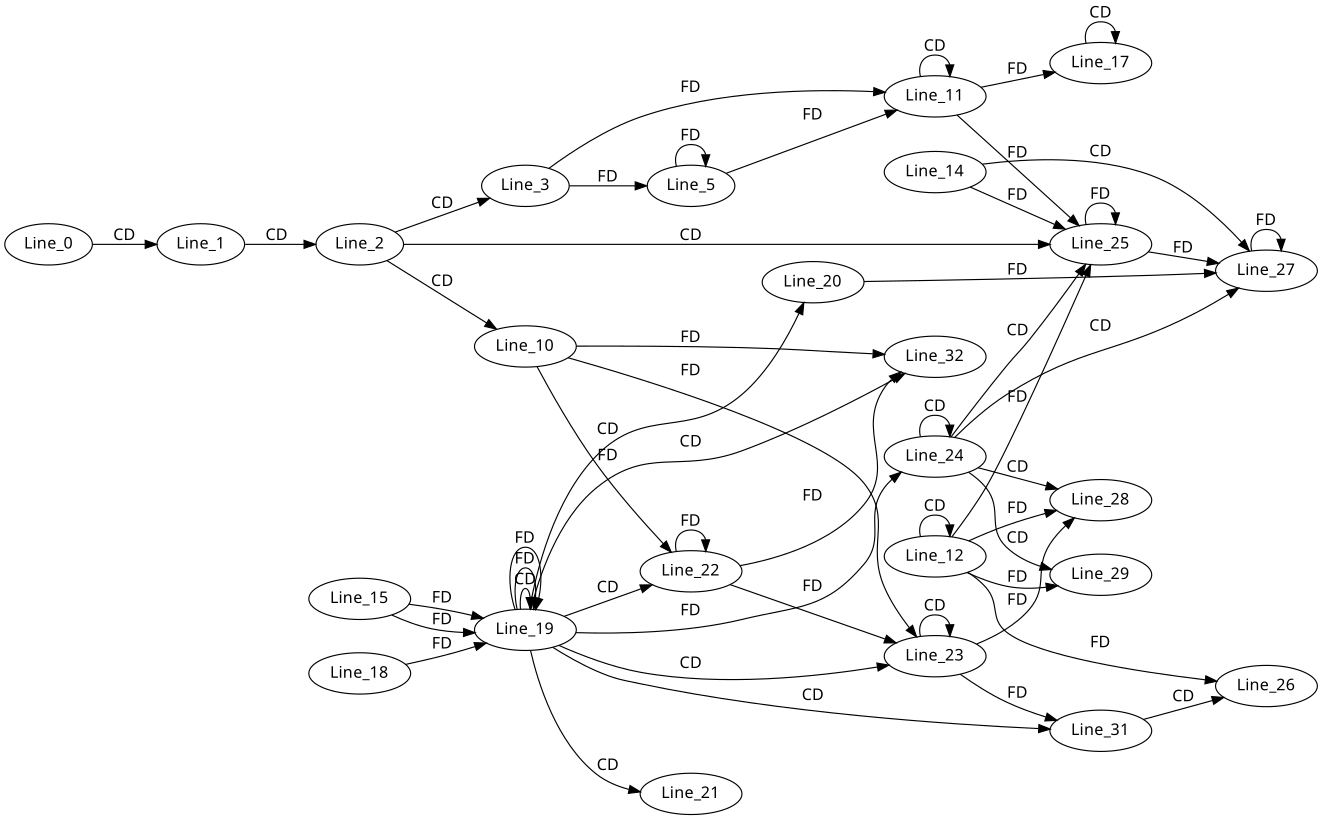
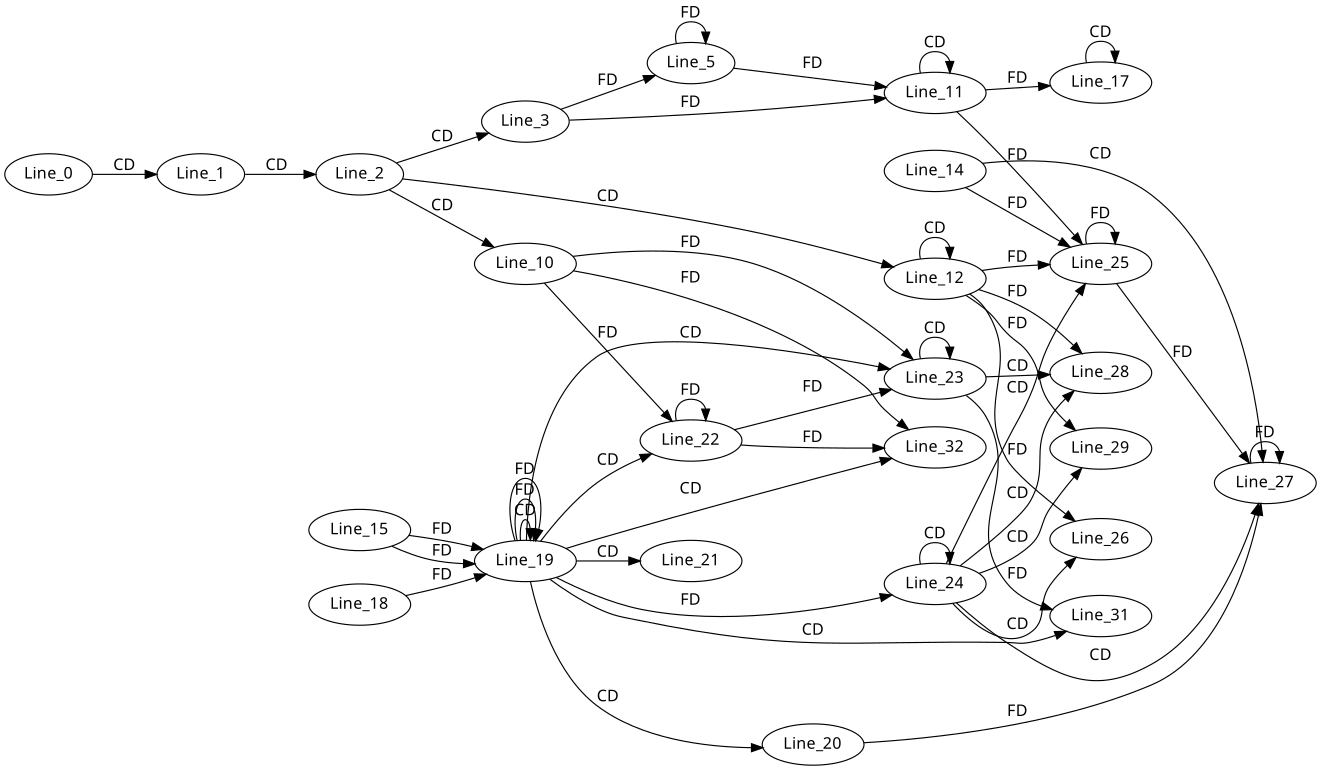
(721, 244) -> (644, 212)
(1018, 601) -> (1018, 367)
(1178, 710) -> (1025, 635)
